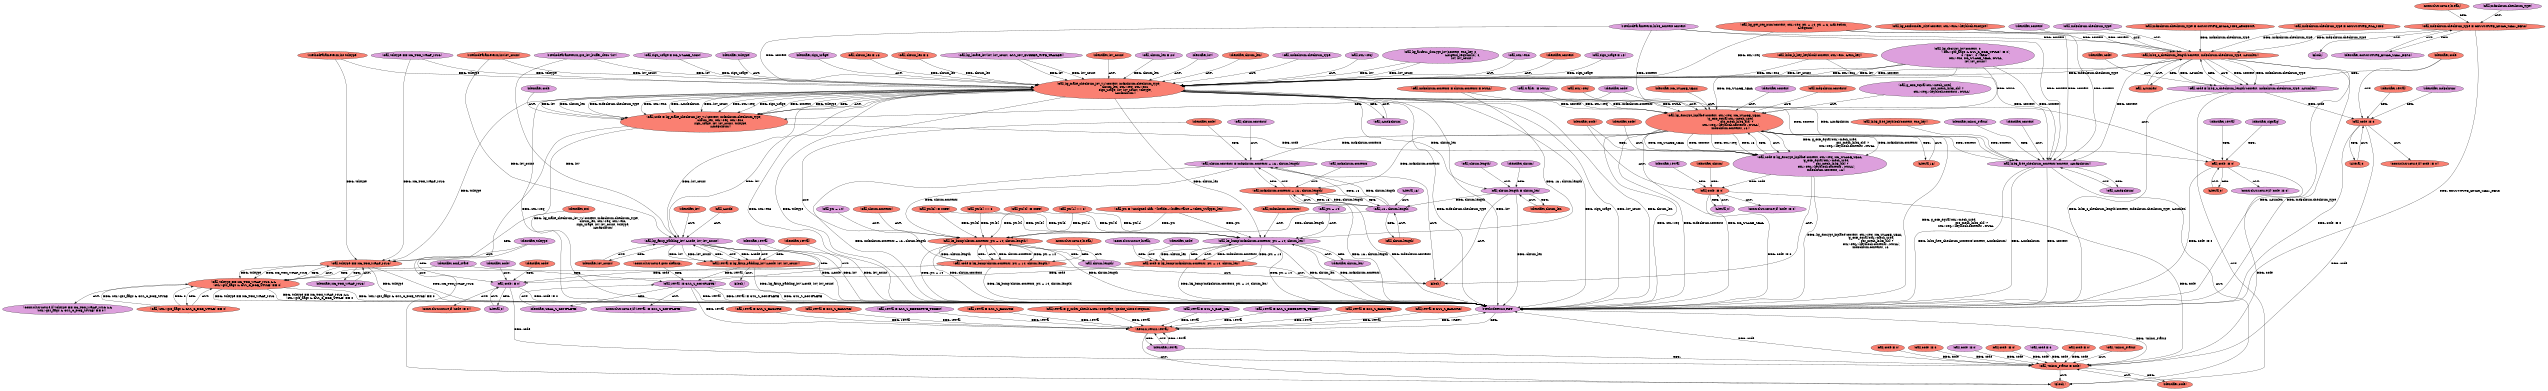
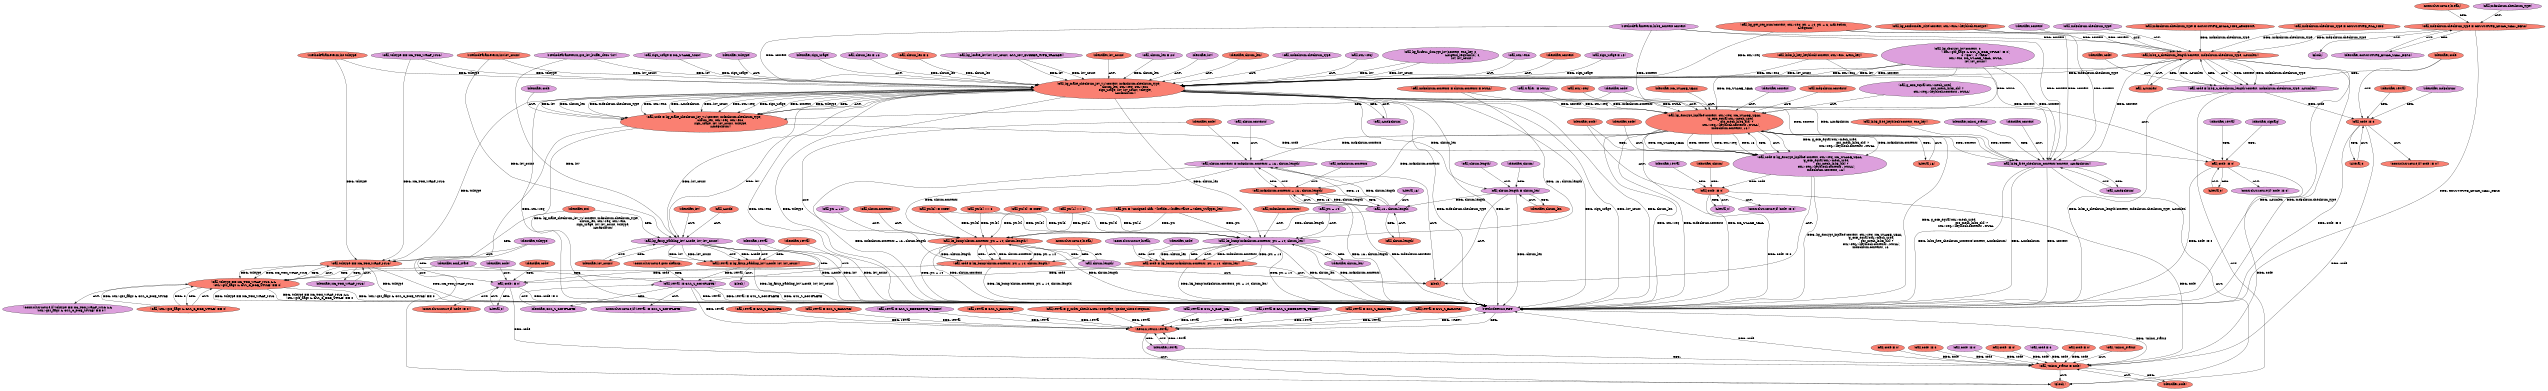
(2445, 38) -> (2445, 38)
(864, 55) -> (864, 55)
(712, 253) -> (632, 215)
(554, 309) -> (554, 309)
